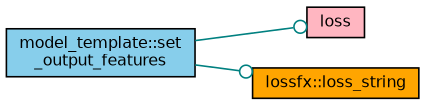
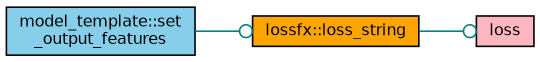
(244, 34) -> (441, 31)
